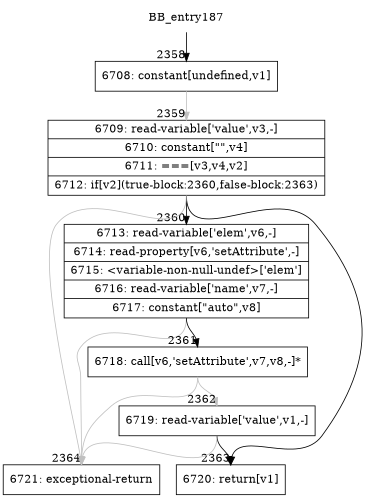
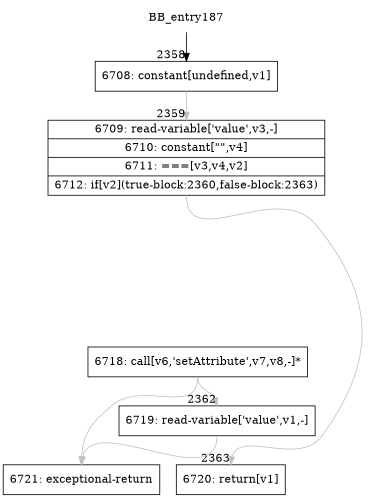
(49, 267) -> none
(186, 271) -> none
(359, 304) -> (359, 304)
(221, 447) -> none
